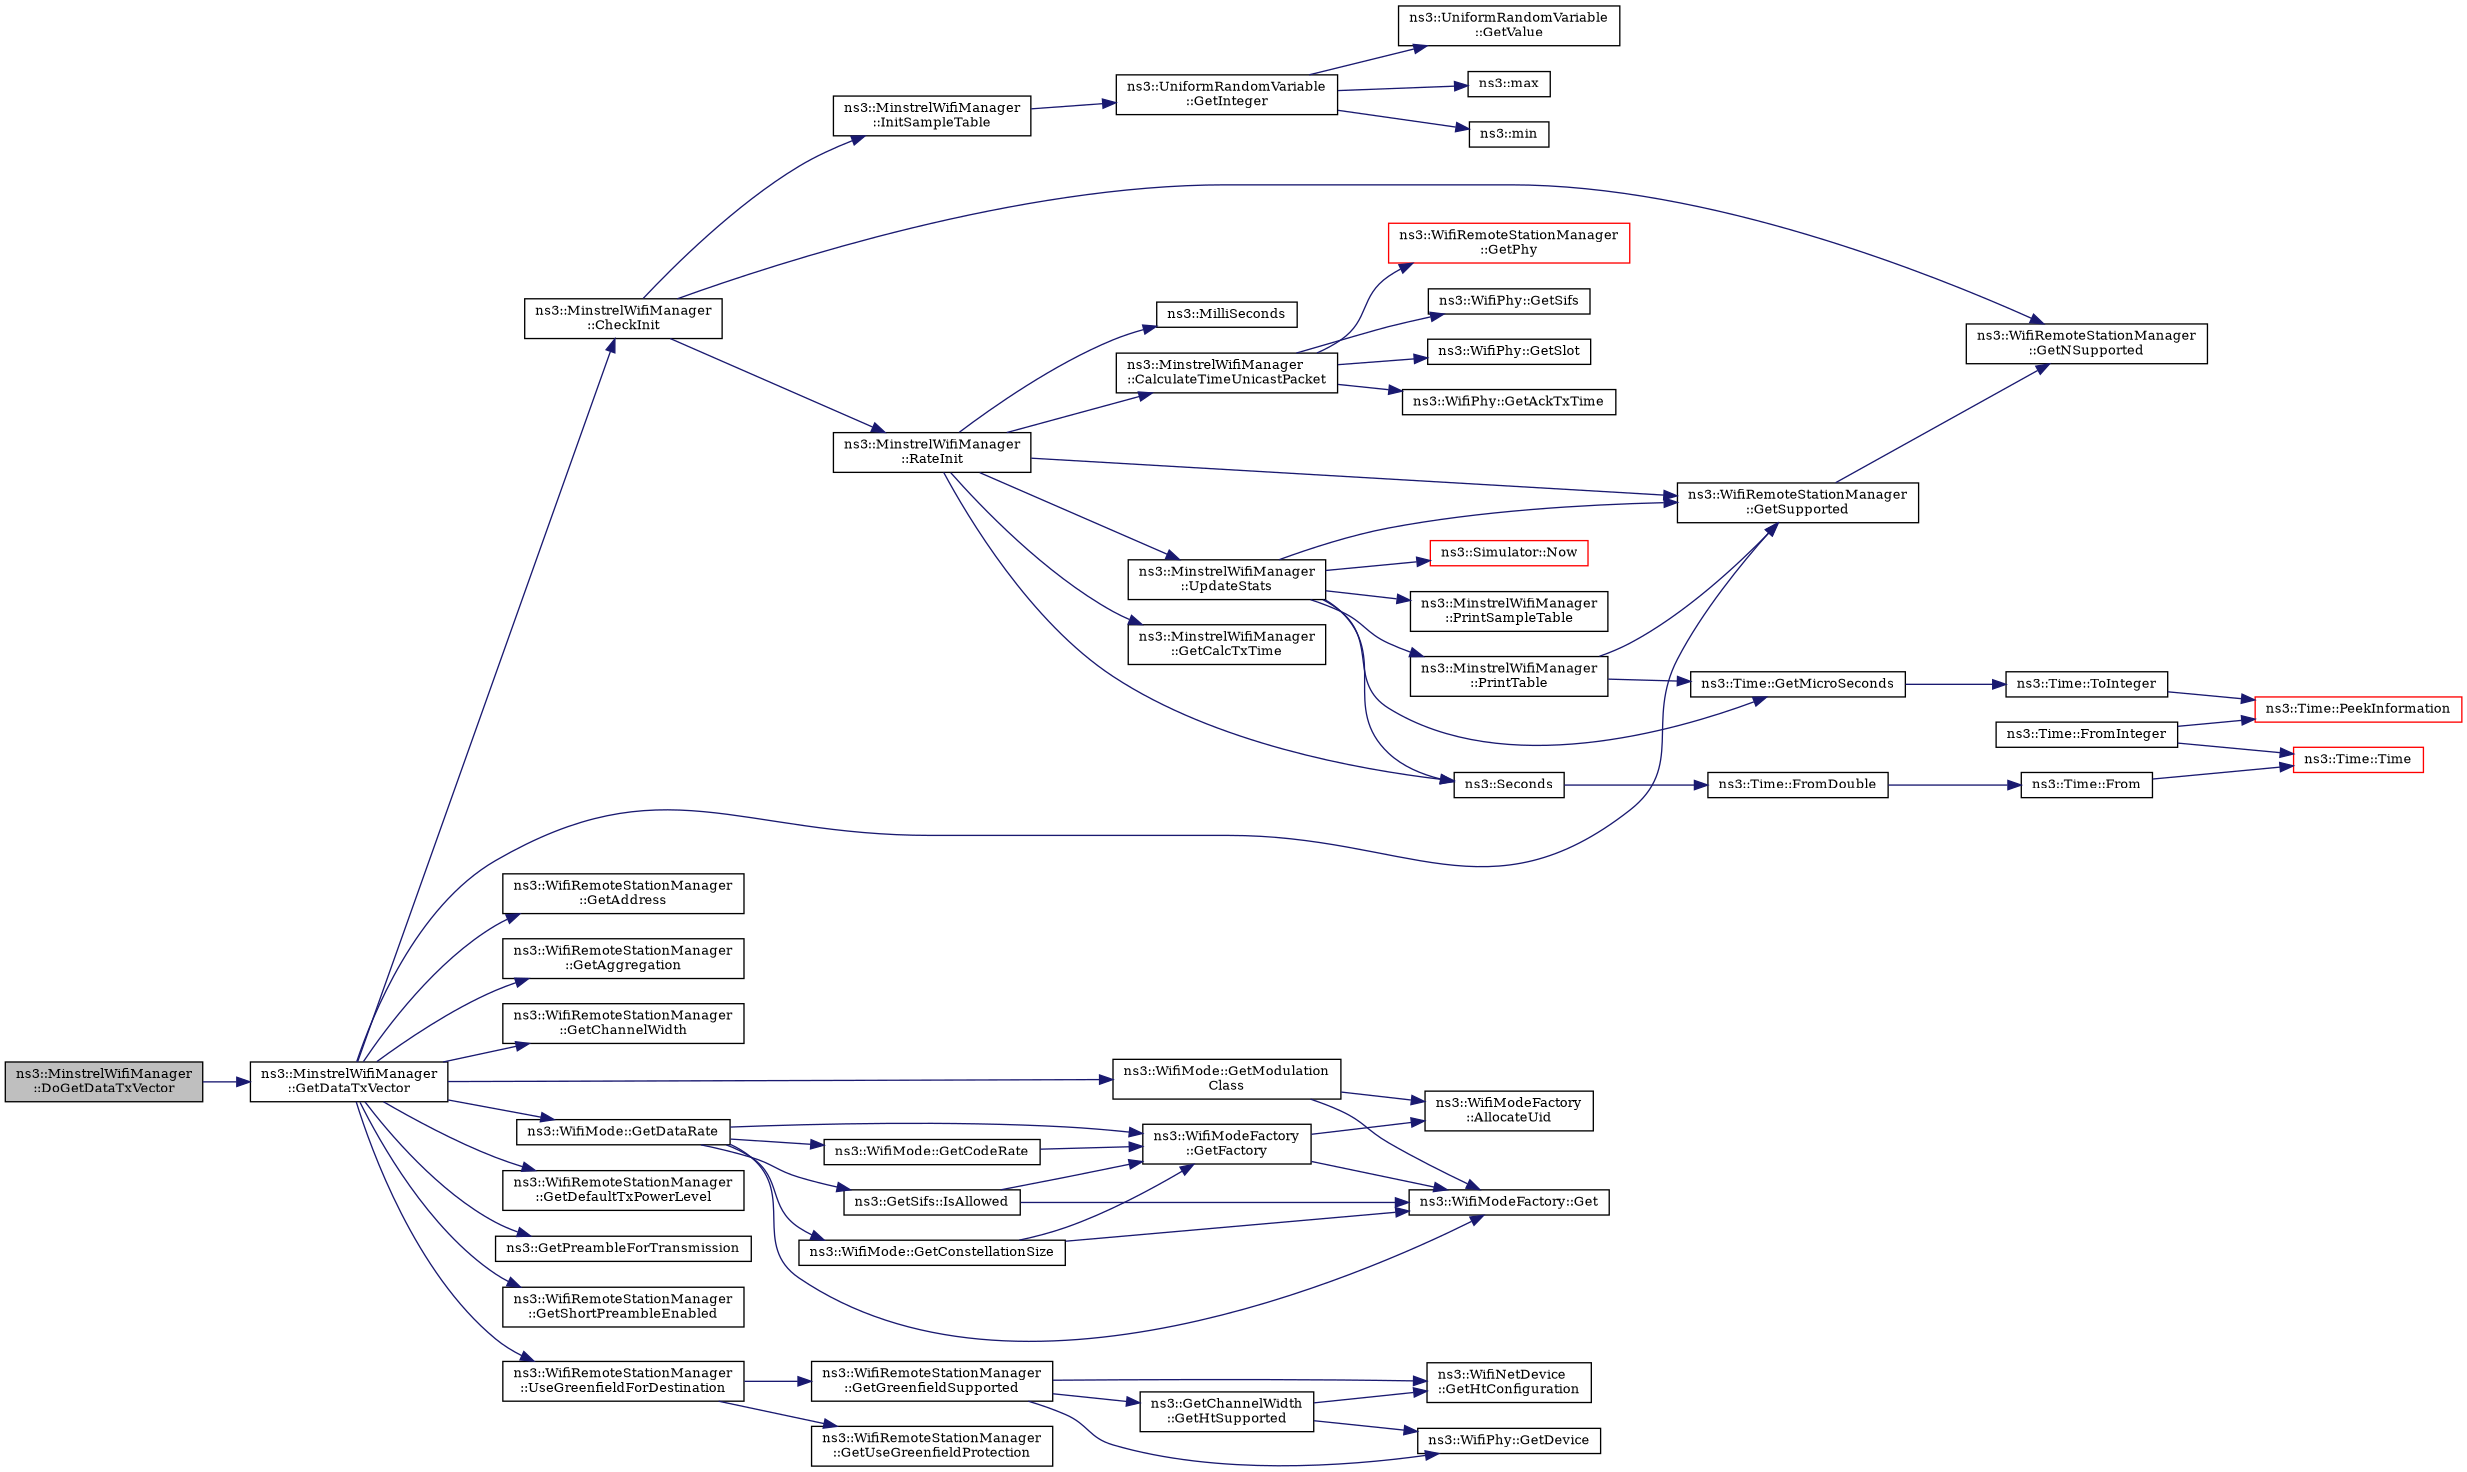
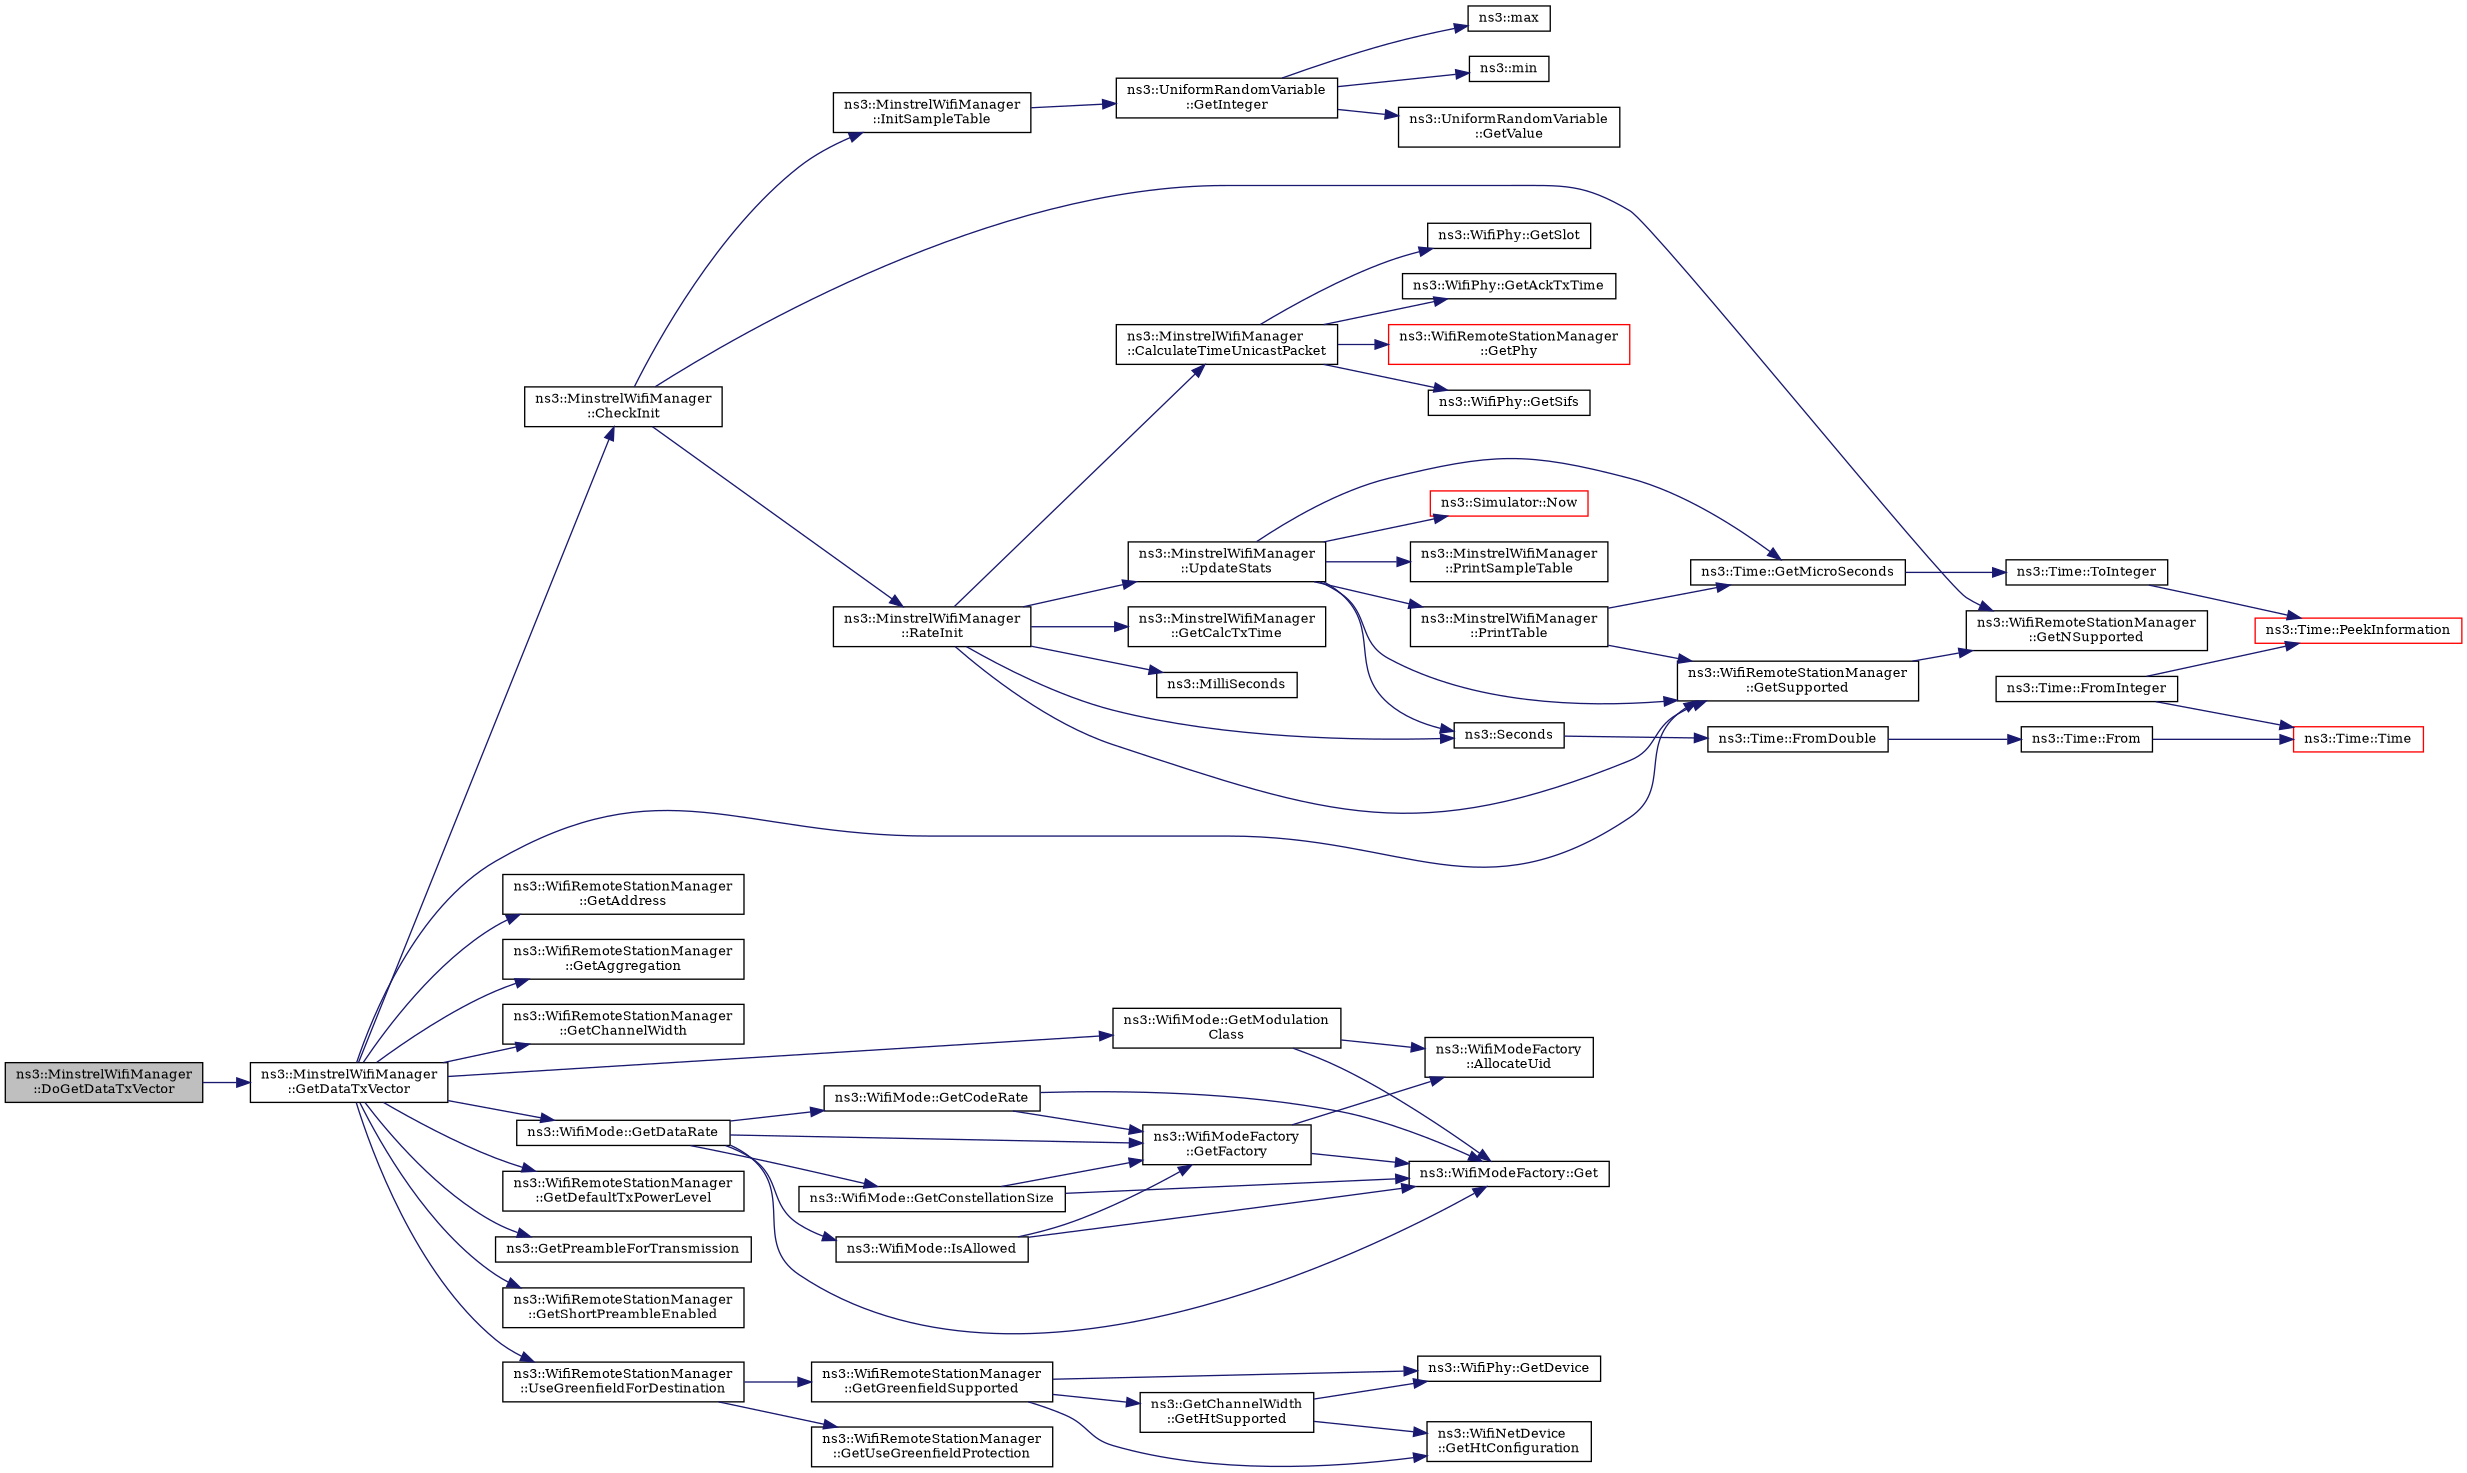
none -> (1259, 1100)
(932, 1202) -> (932, 1249)
